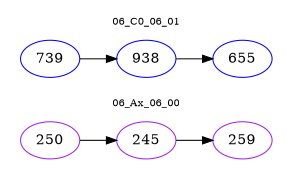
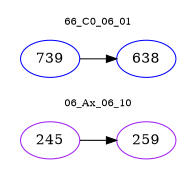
(146, 22) -> (98, 22)
(146, 59) -> (146, 59)
(242, 59) -> none
(146, 104) -> (98, 104)
(50, 140) -> none
